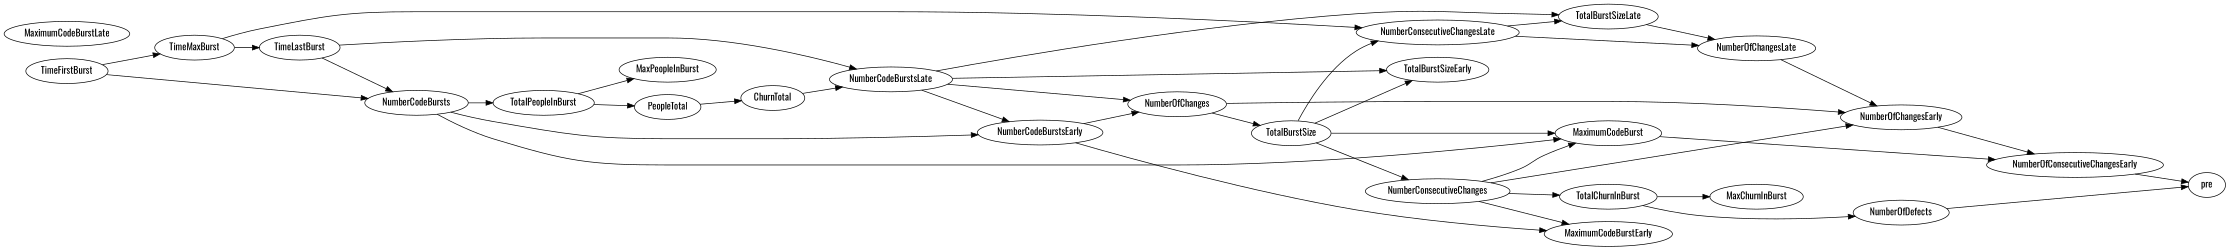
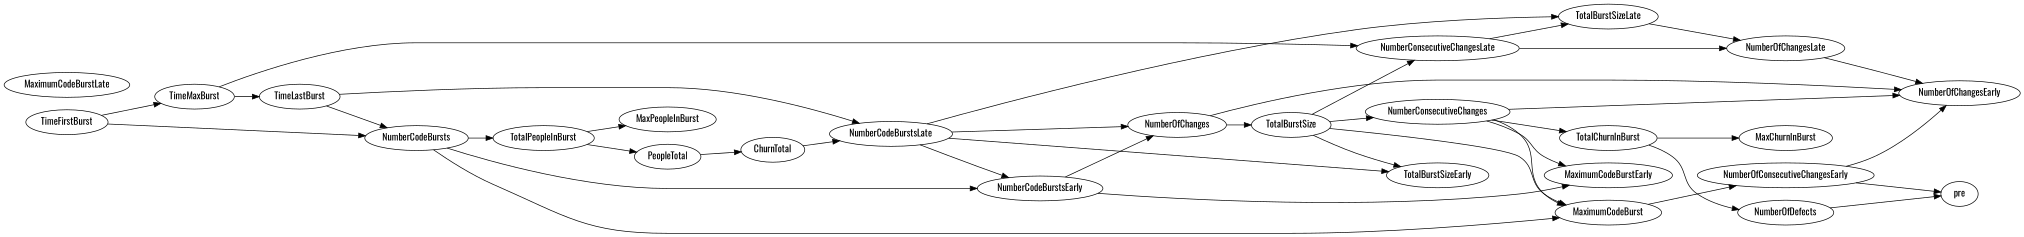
(1983, 140) -> (1897, 144)
